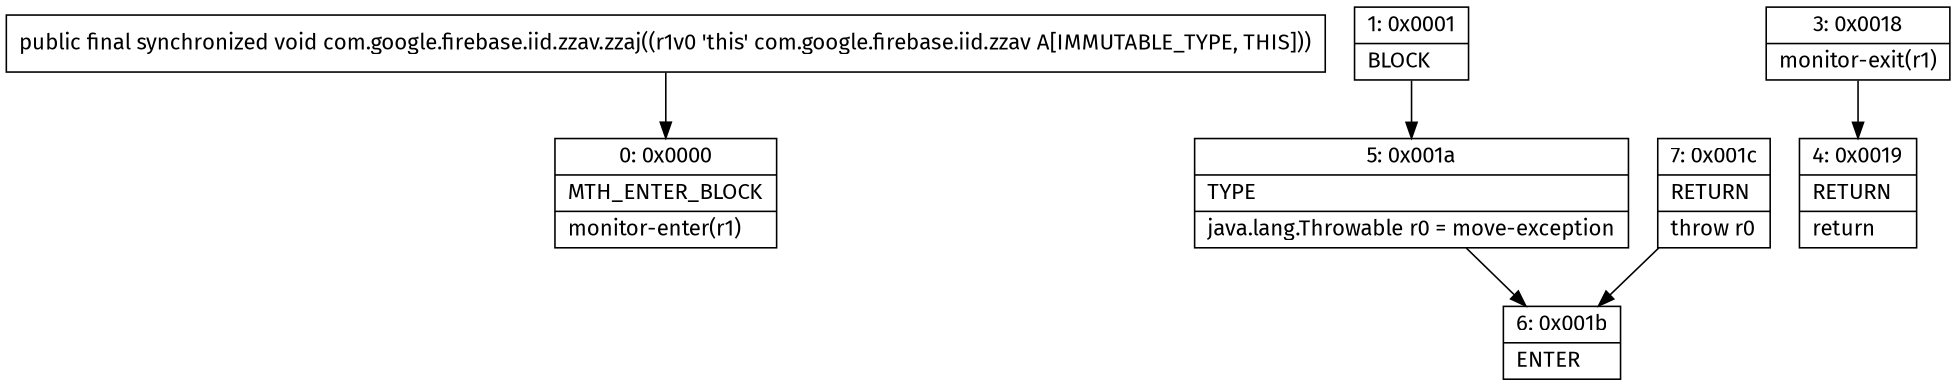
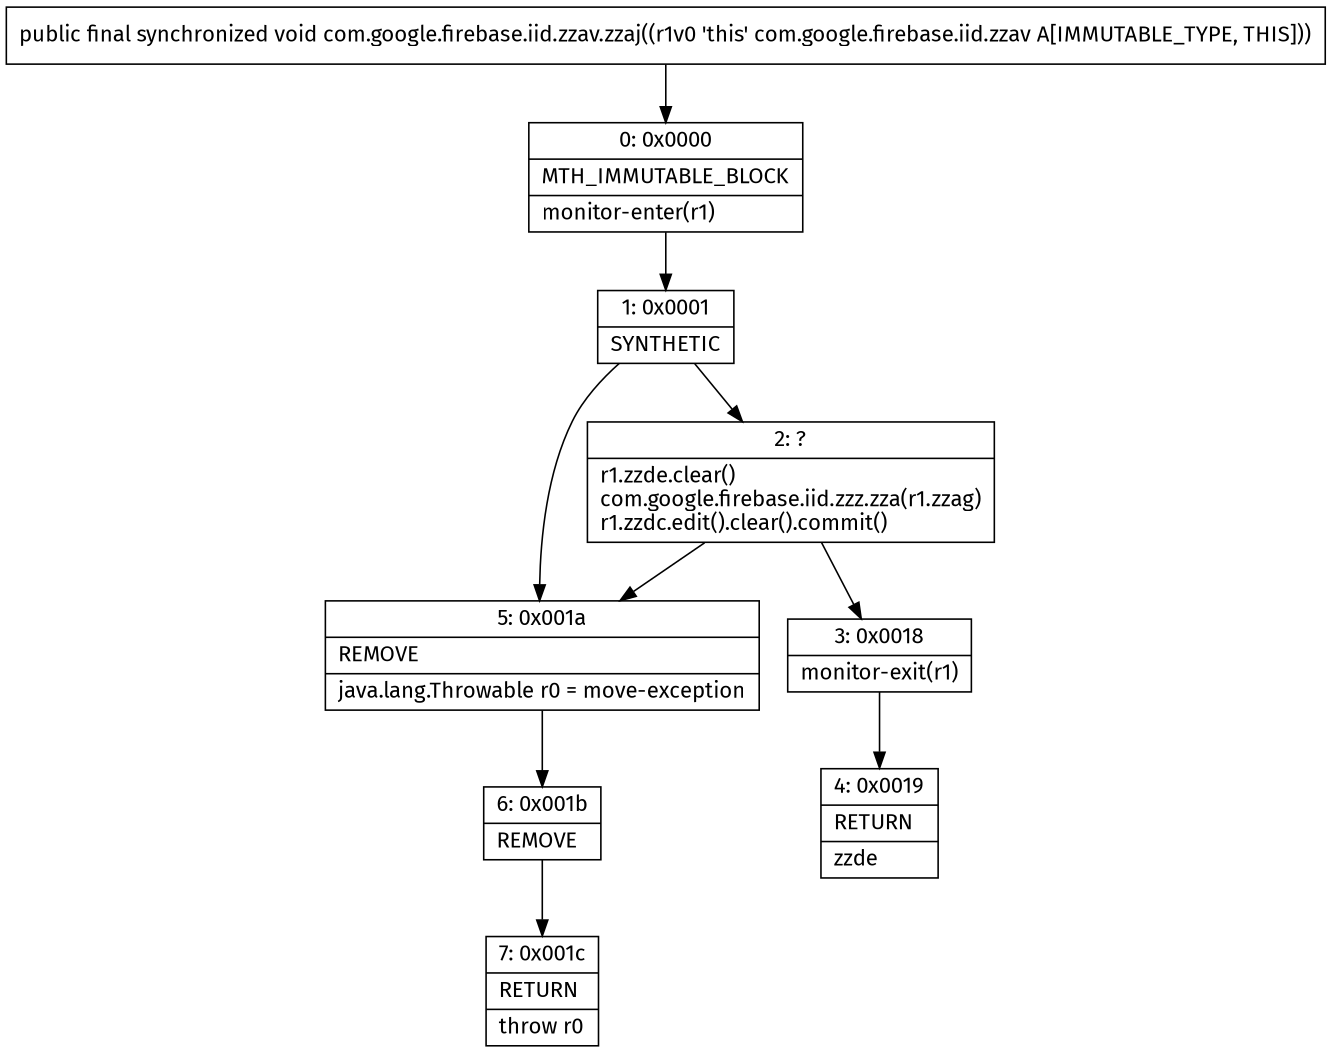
(1399, 61) -> (666, 344)
(666, 192) -> (666, 177)
(1232, 192) -> (379, 655)
(1844, 229) -> (856, 859)
none -> (666, 253)
(1634, 272) -> (542, 890)
(1548, 360) -> (538, 841)
none -> (791, 482)
